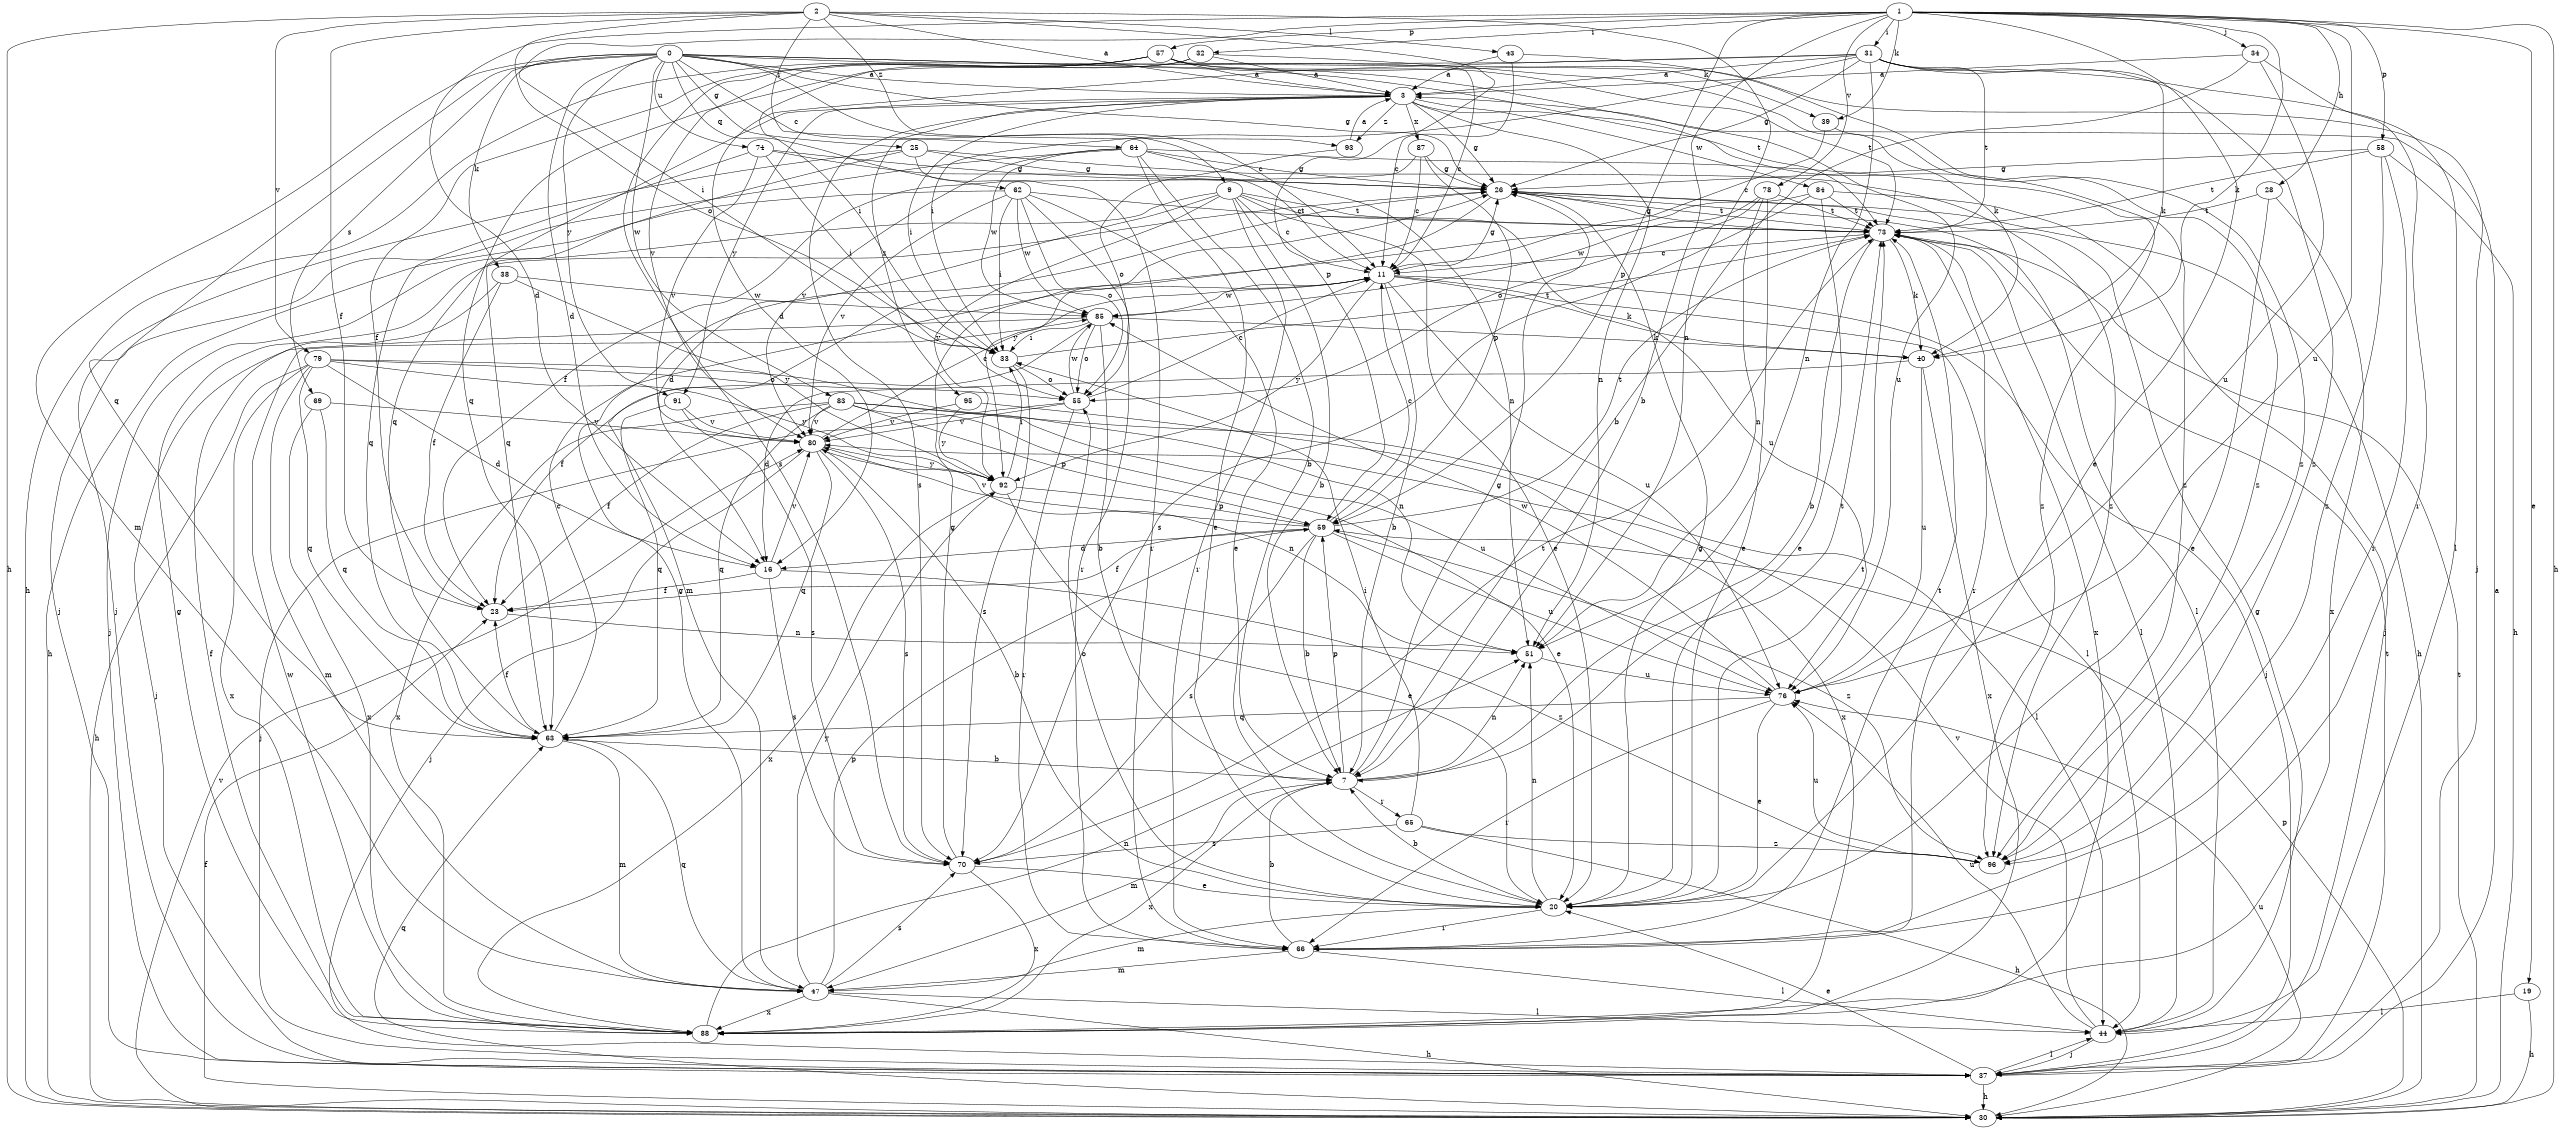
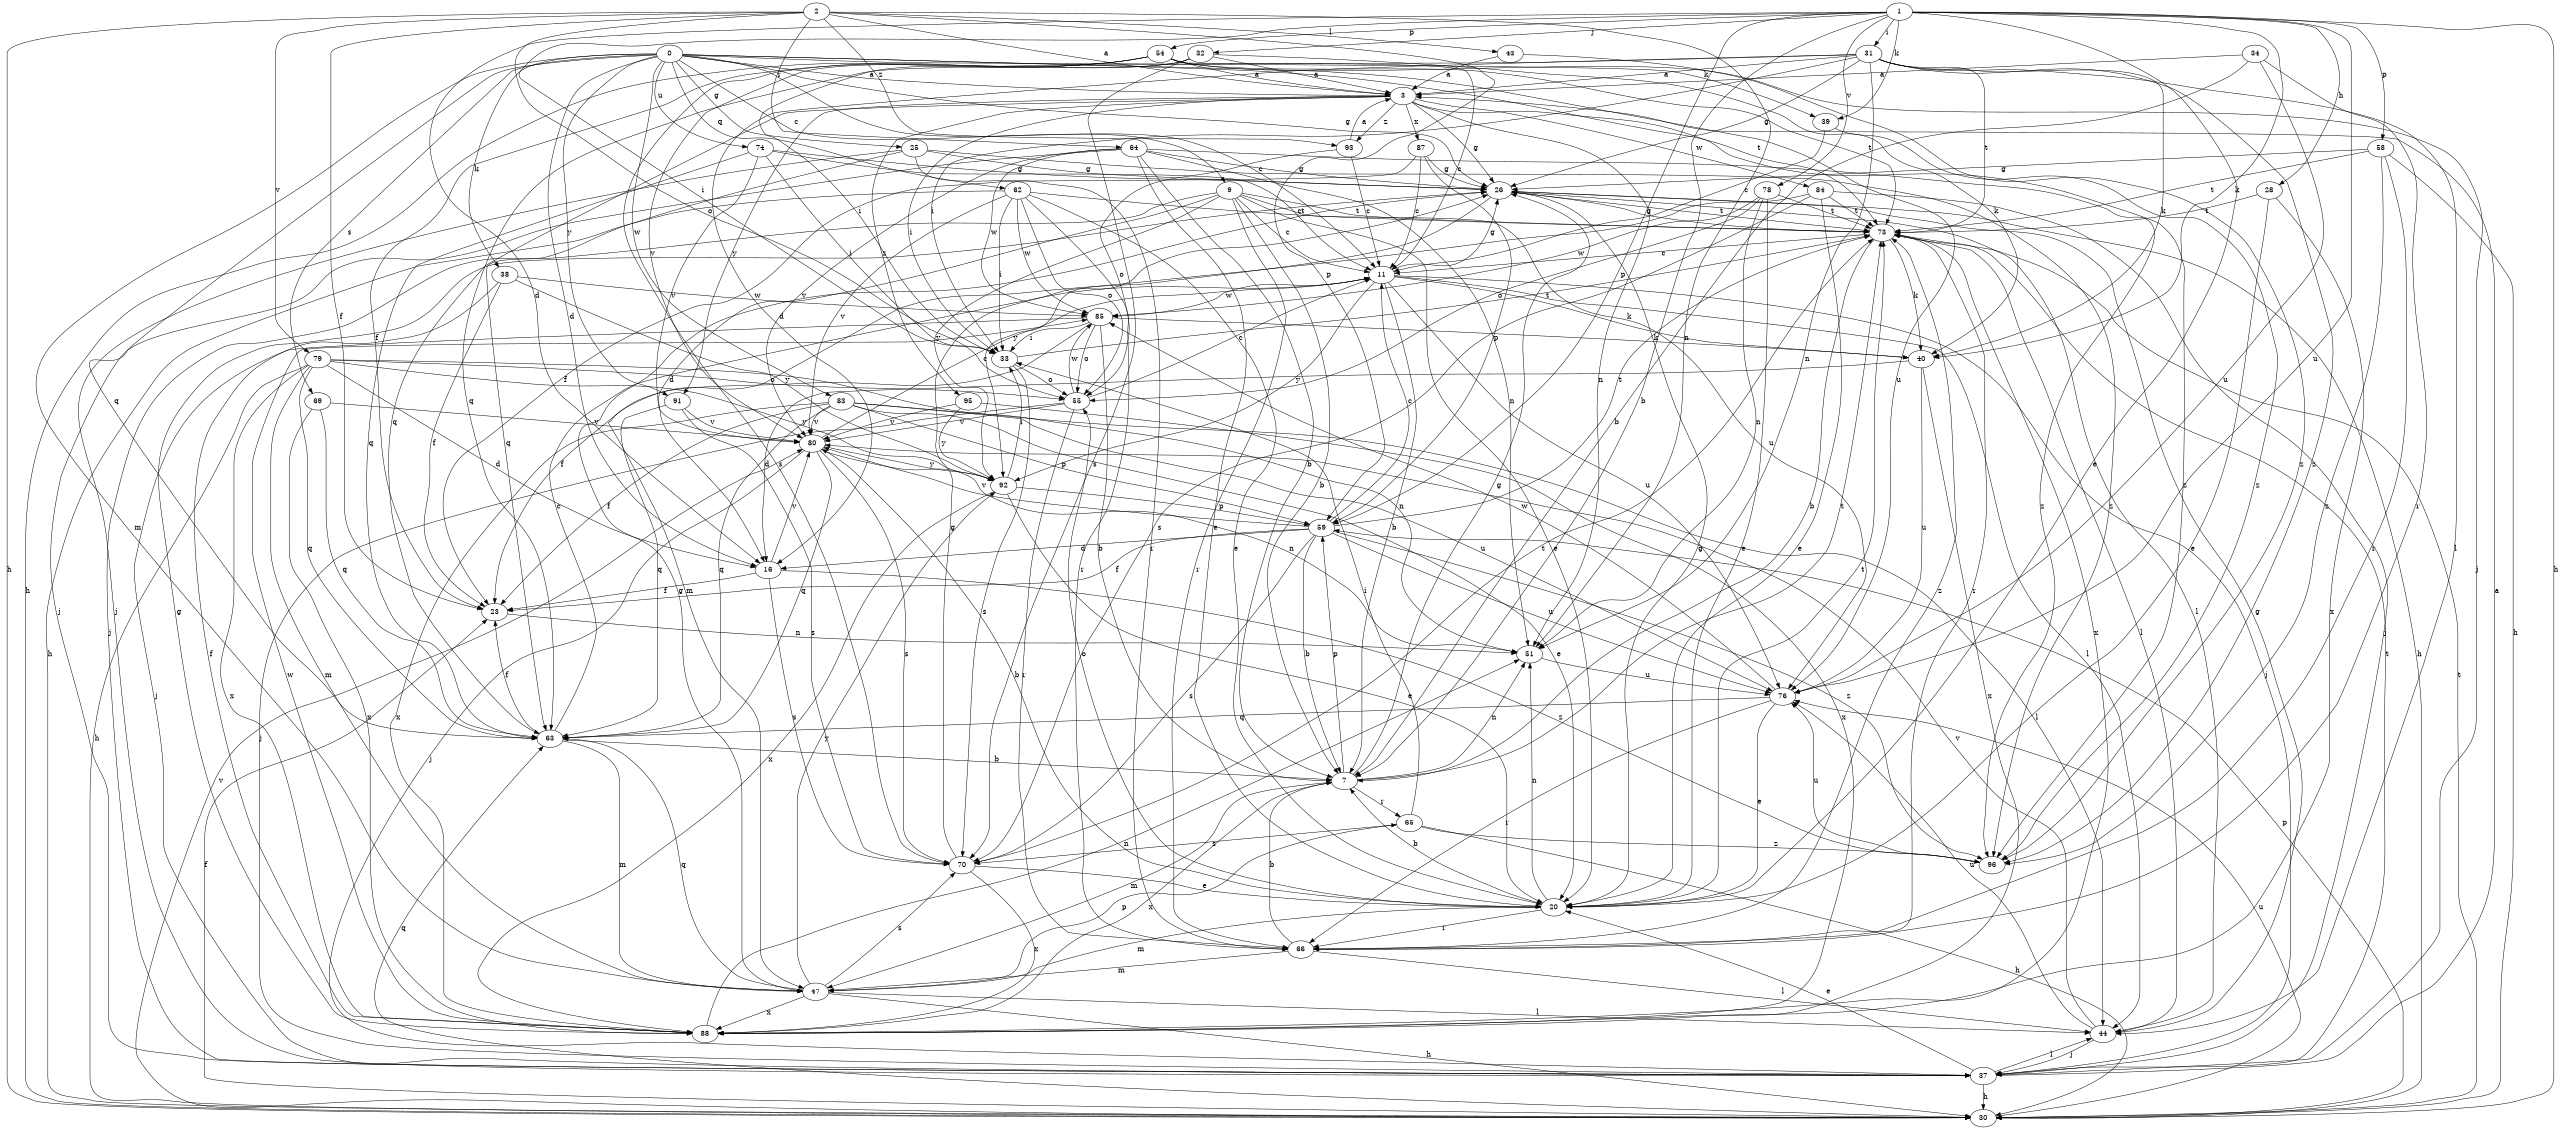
(2079, 16) -> none
(1593, 33) -> (1593, 33)
(1160, 54) -> (1160, 54)
(1440, 135) -> (1365, 209)
(810, 251) -> (1114, 414)
(1940, 591) -> (1940, 591)
(961, 671) -> (1106, 911)
(2527, 992) -> none
